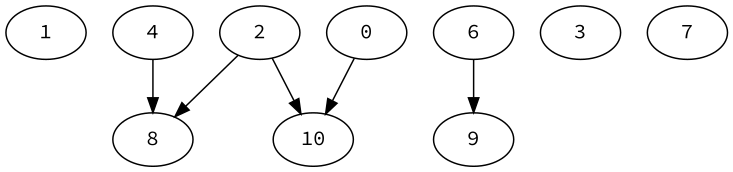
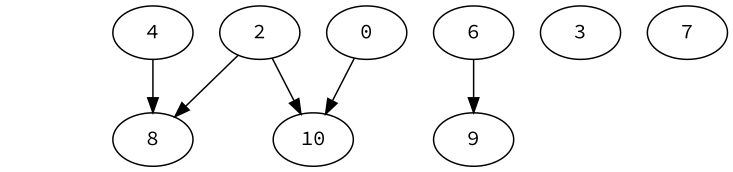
(46, 33) -> none
